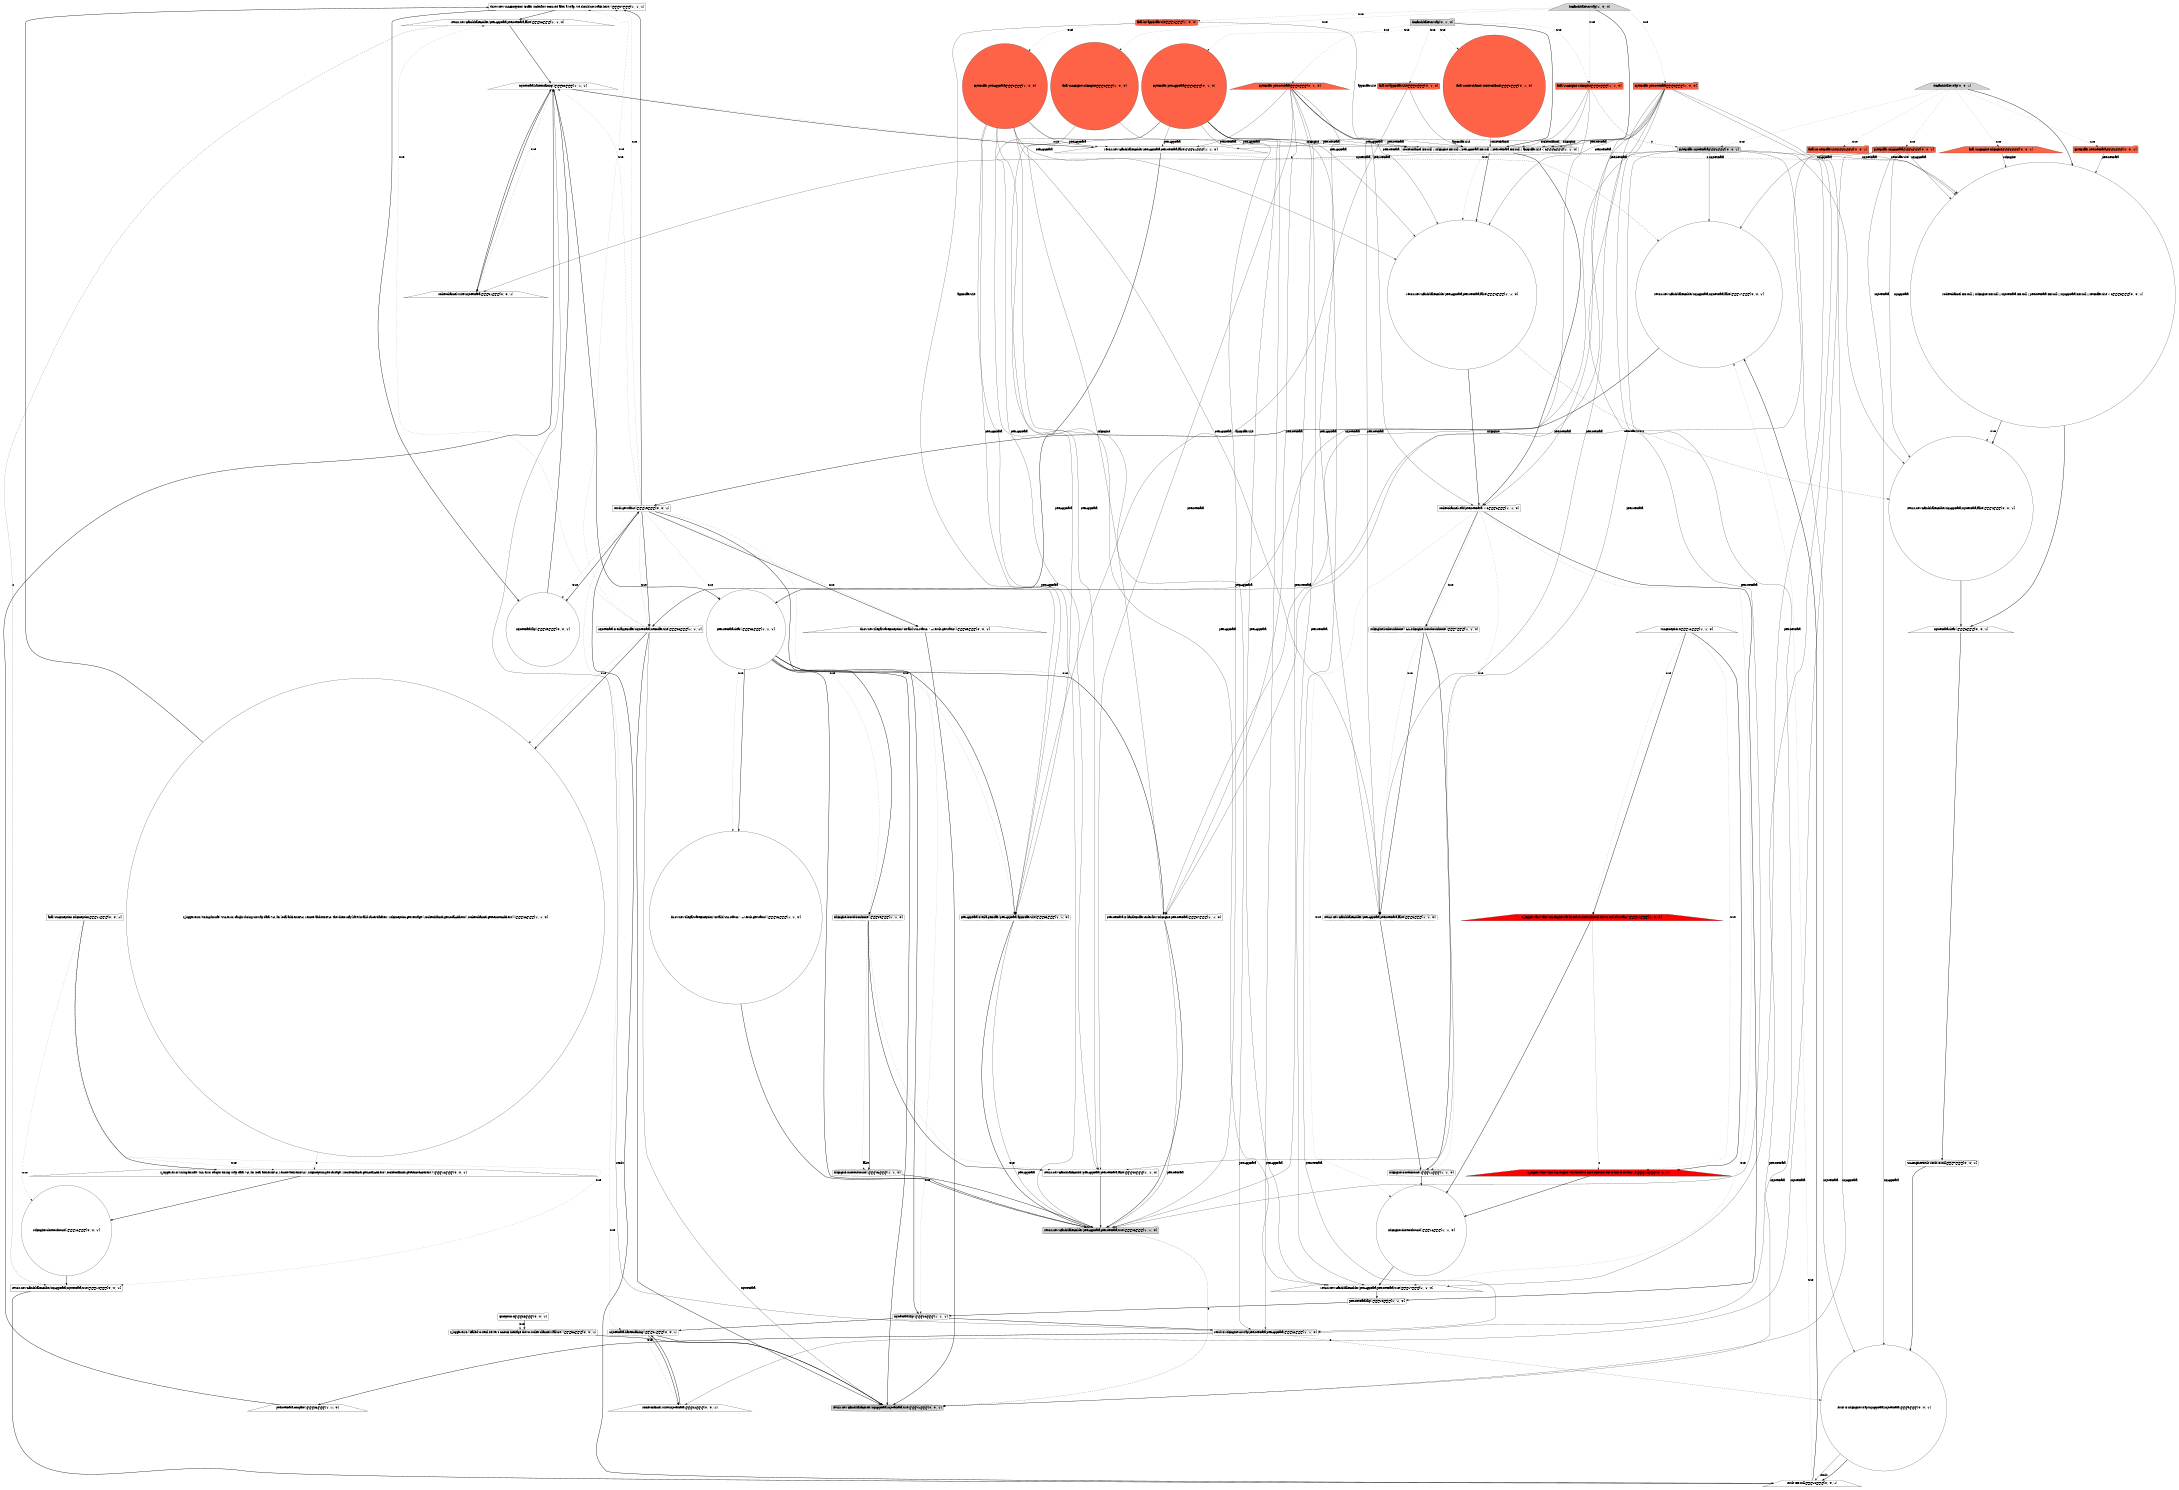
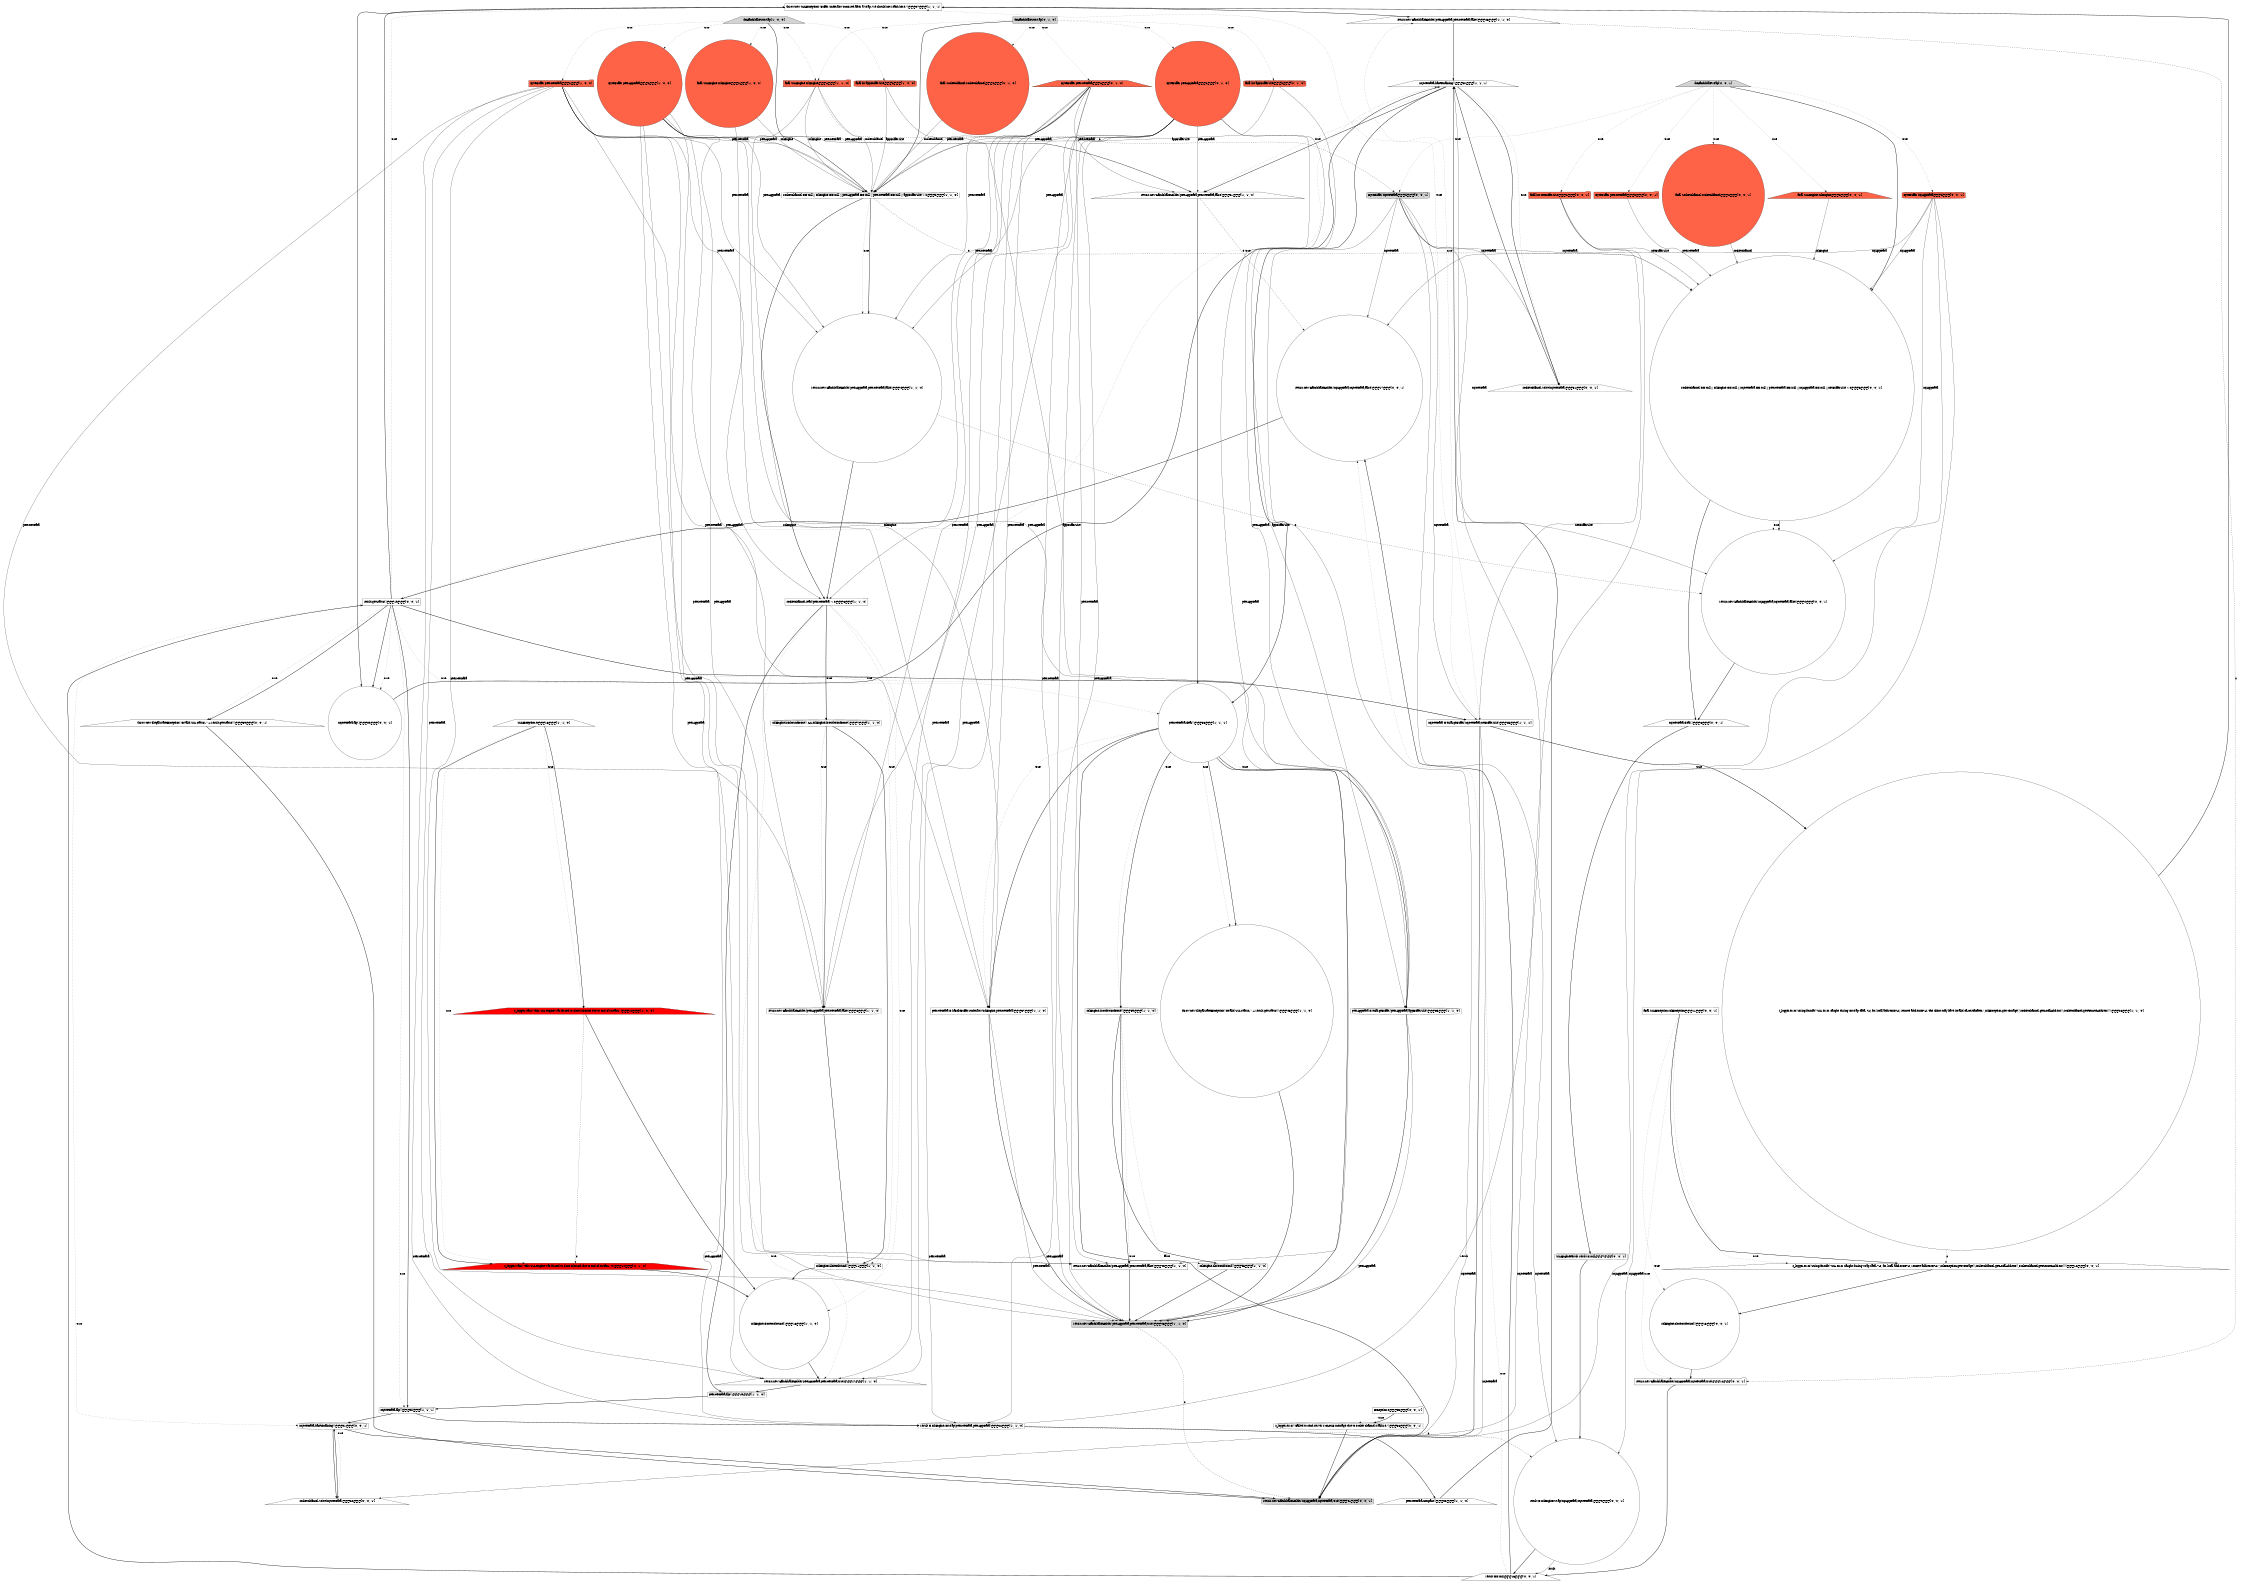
(1080, 28) -> (694, 29)
none -> (1713, 195)
